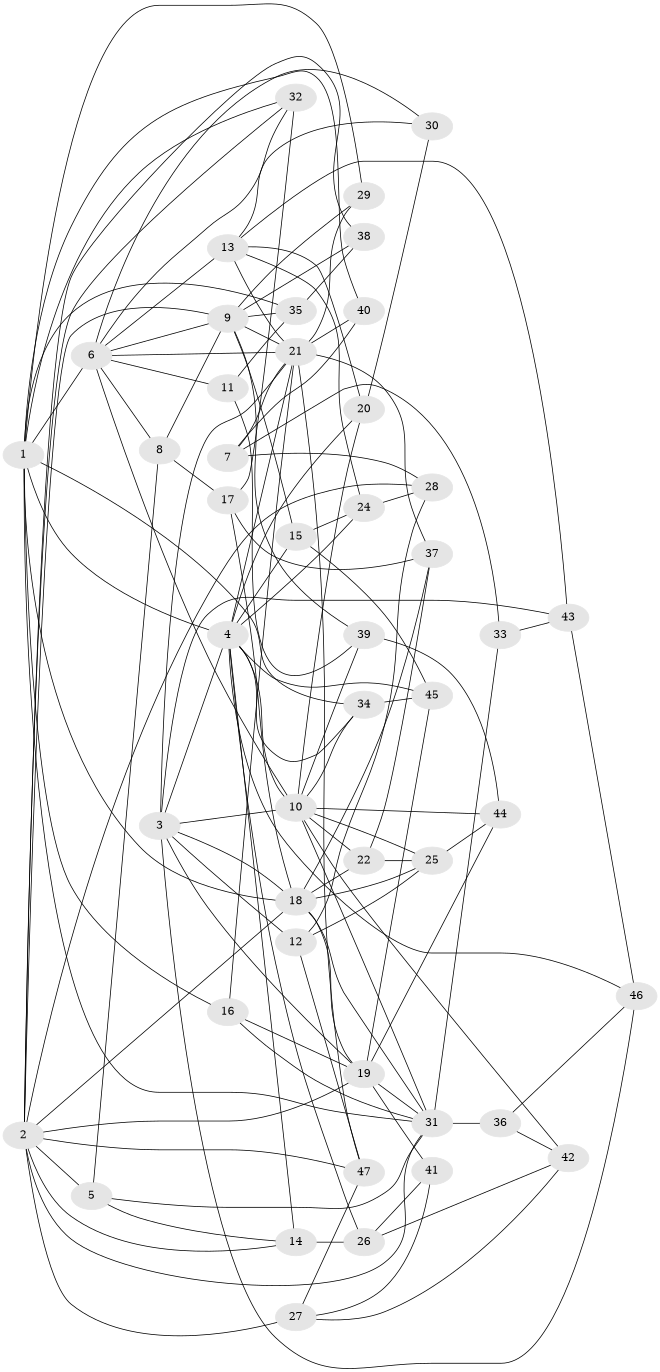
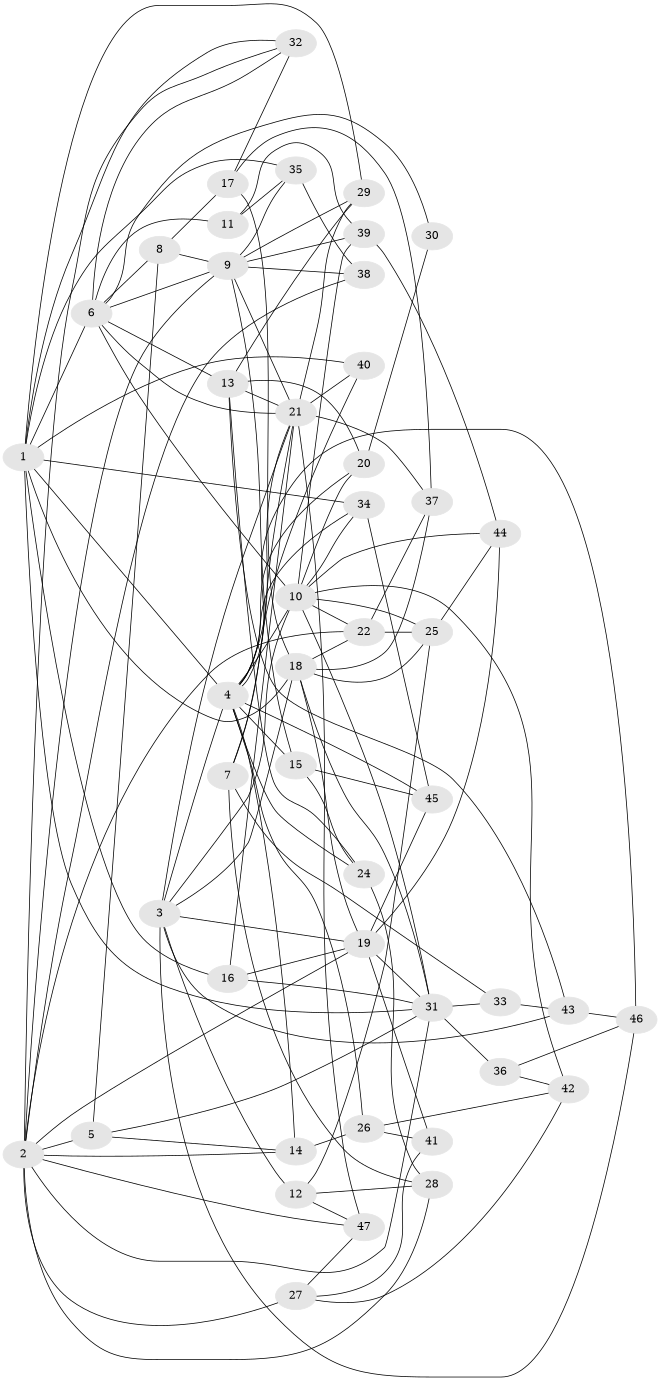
(301, 136) -> (291, 286)
(160, 1019) -> (110, 826)
